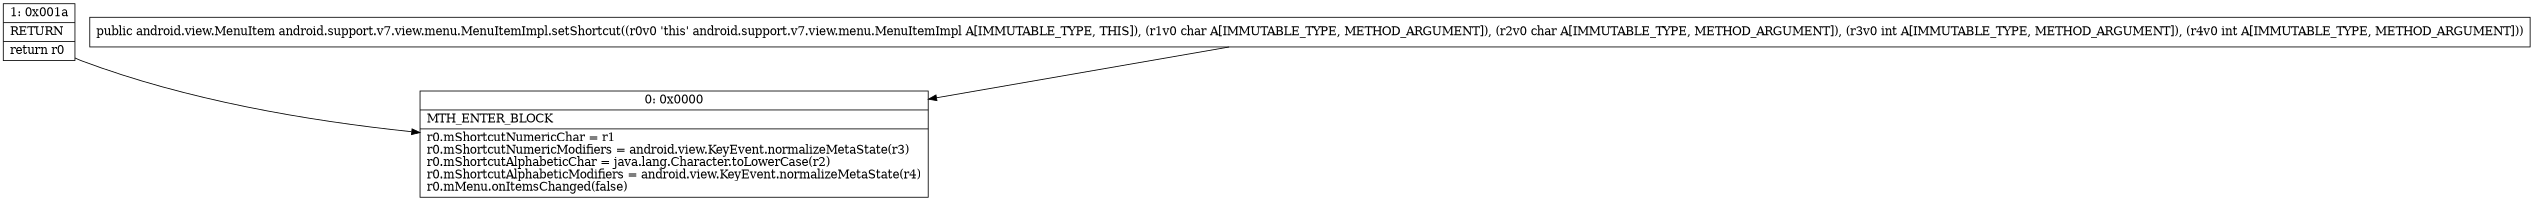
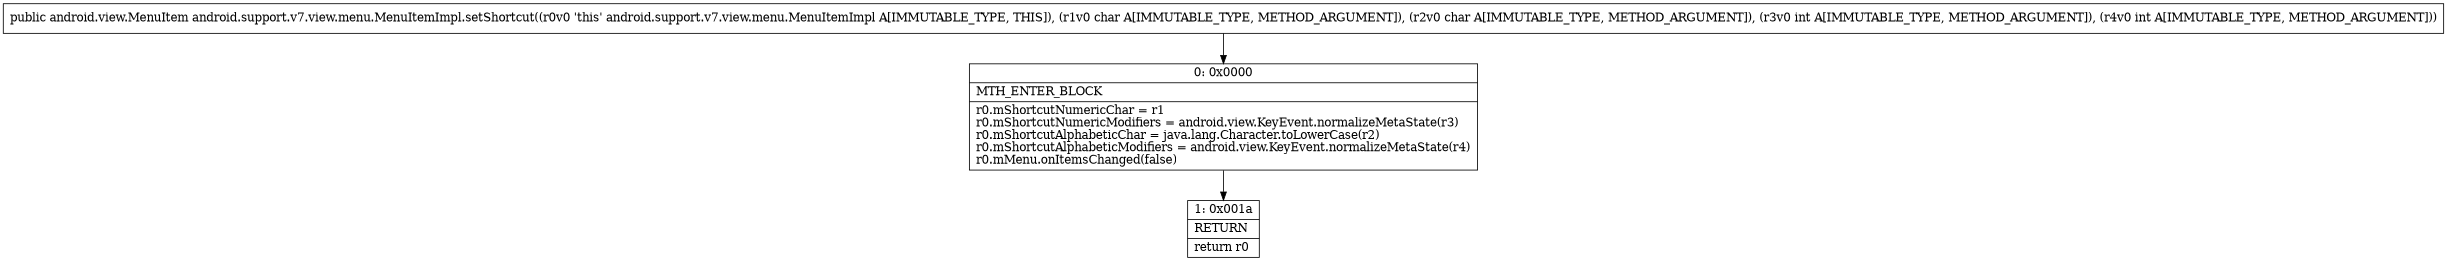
(241, 106) -> (1223, 181)
